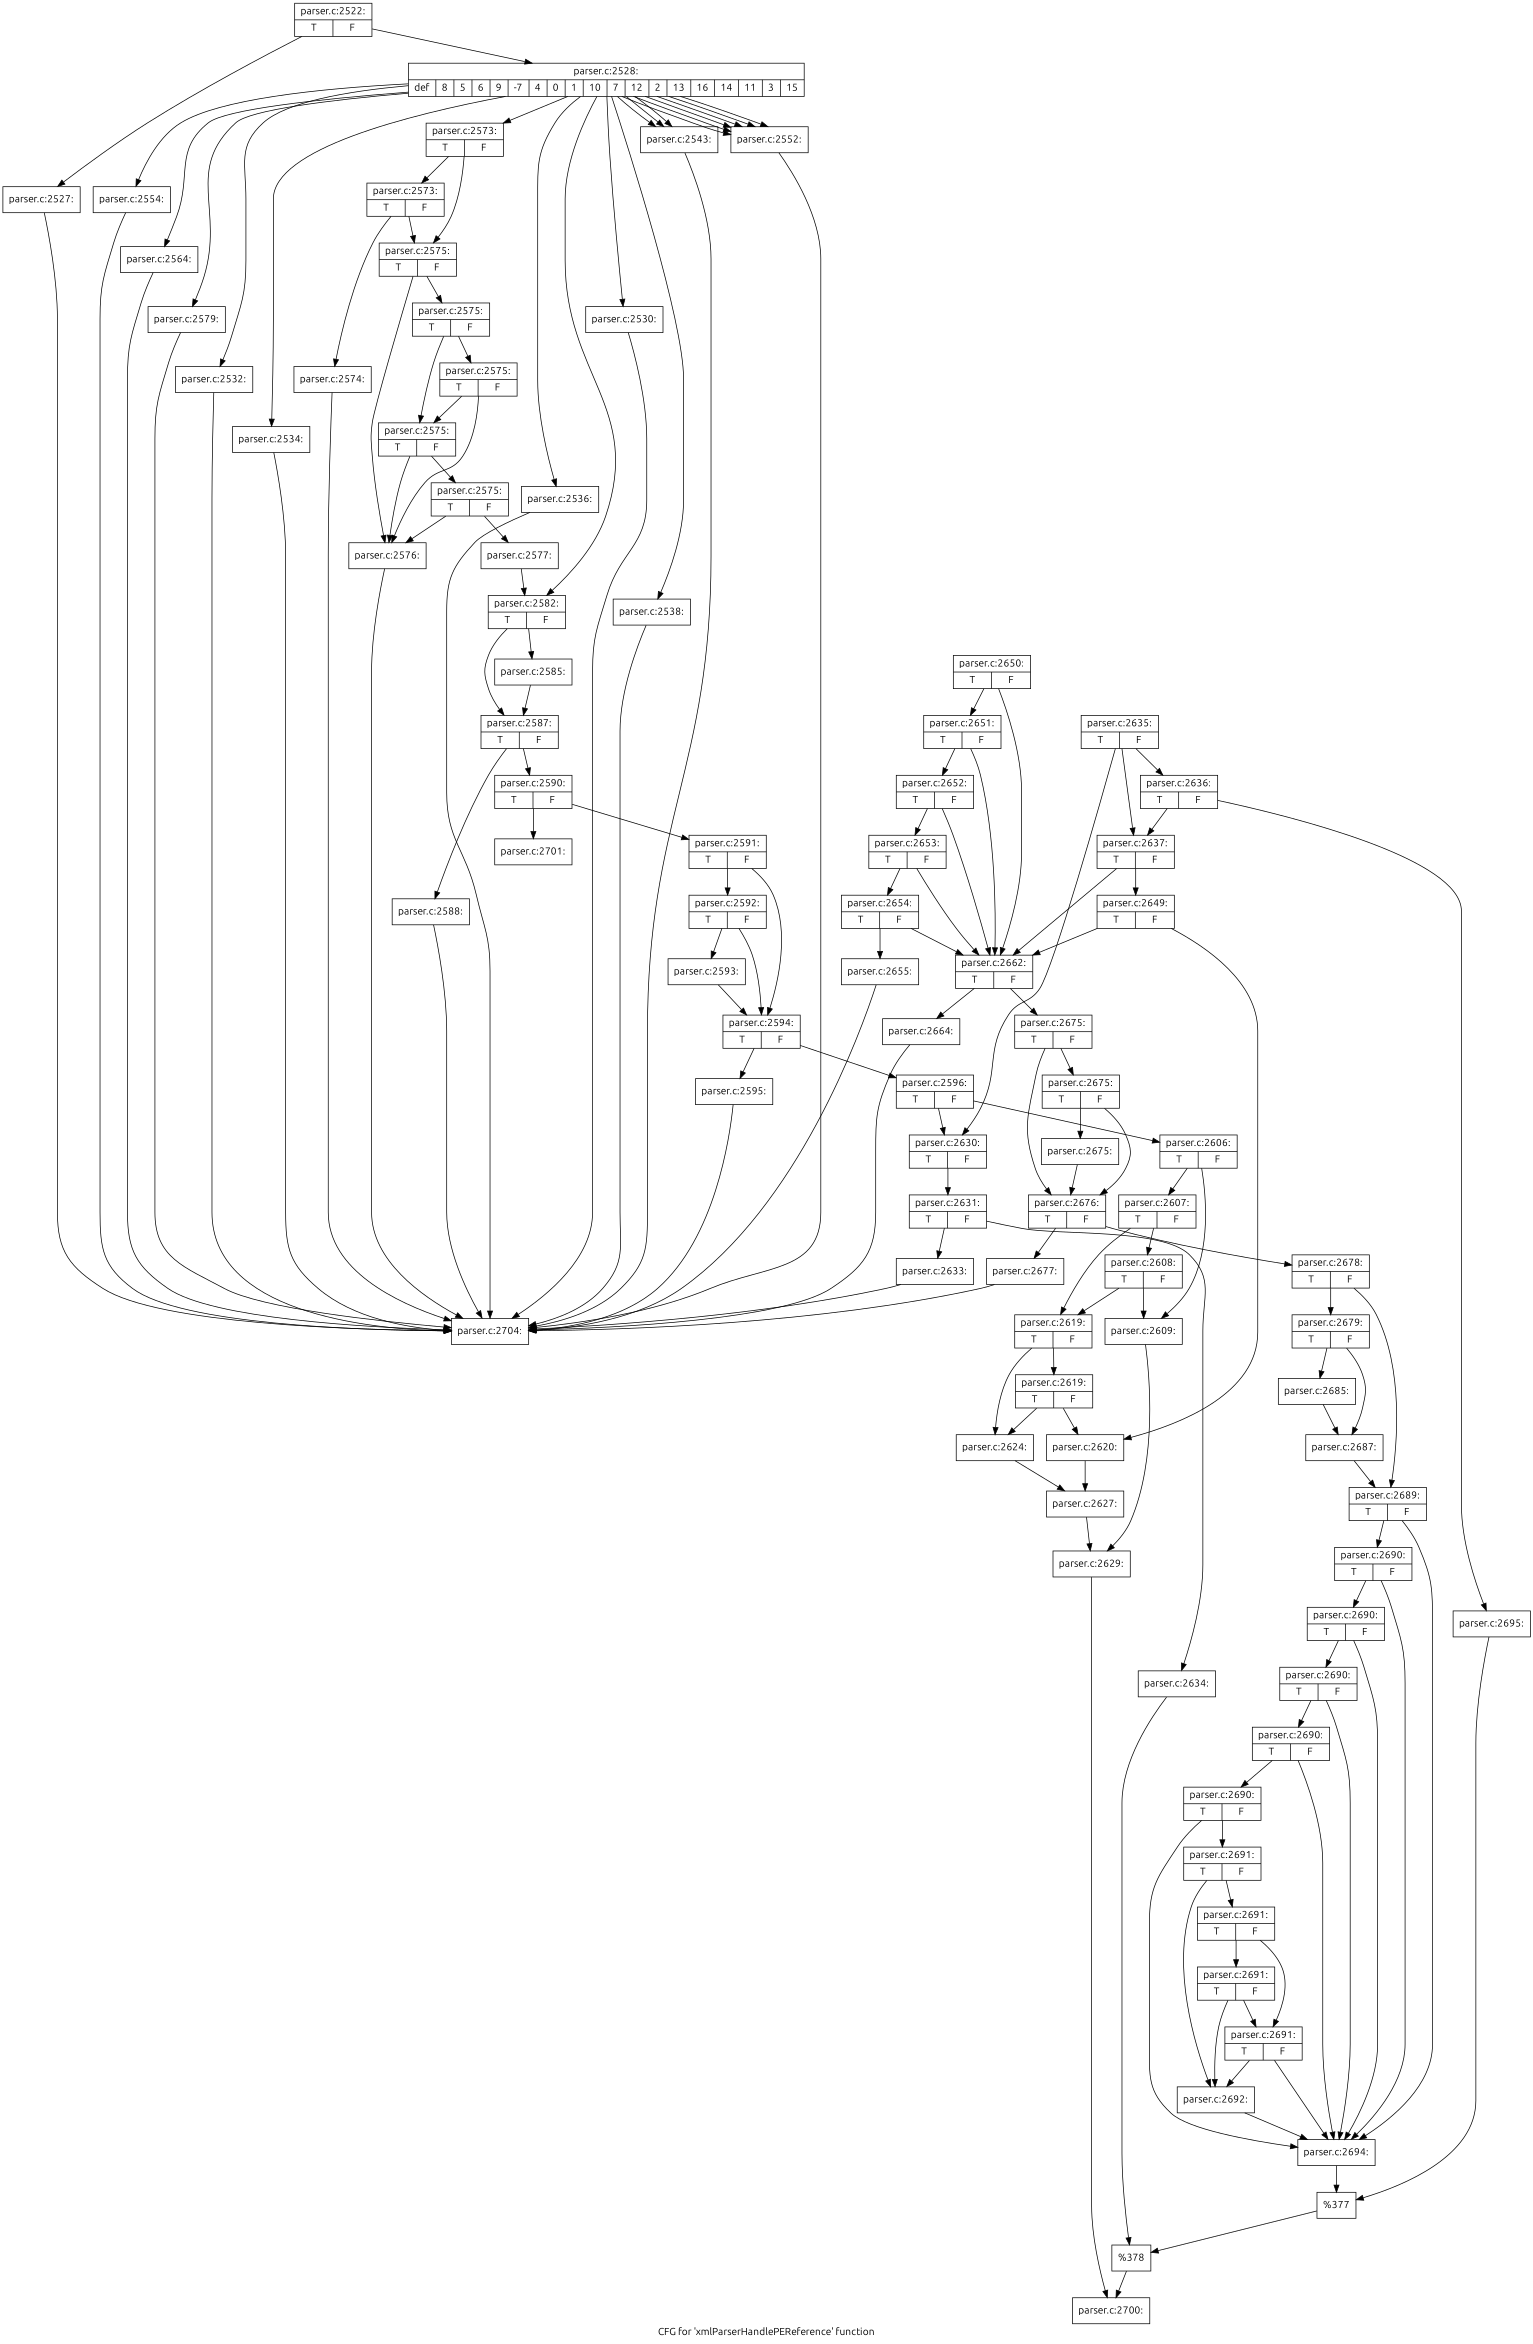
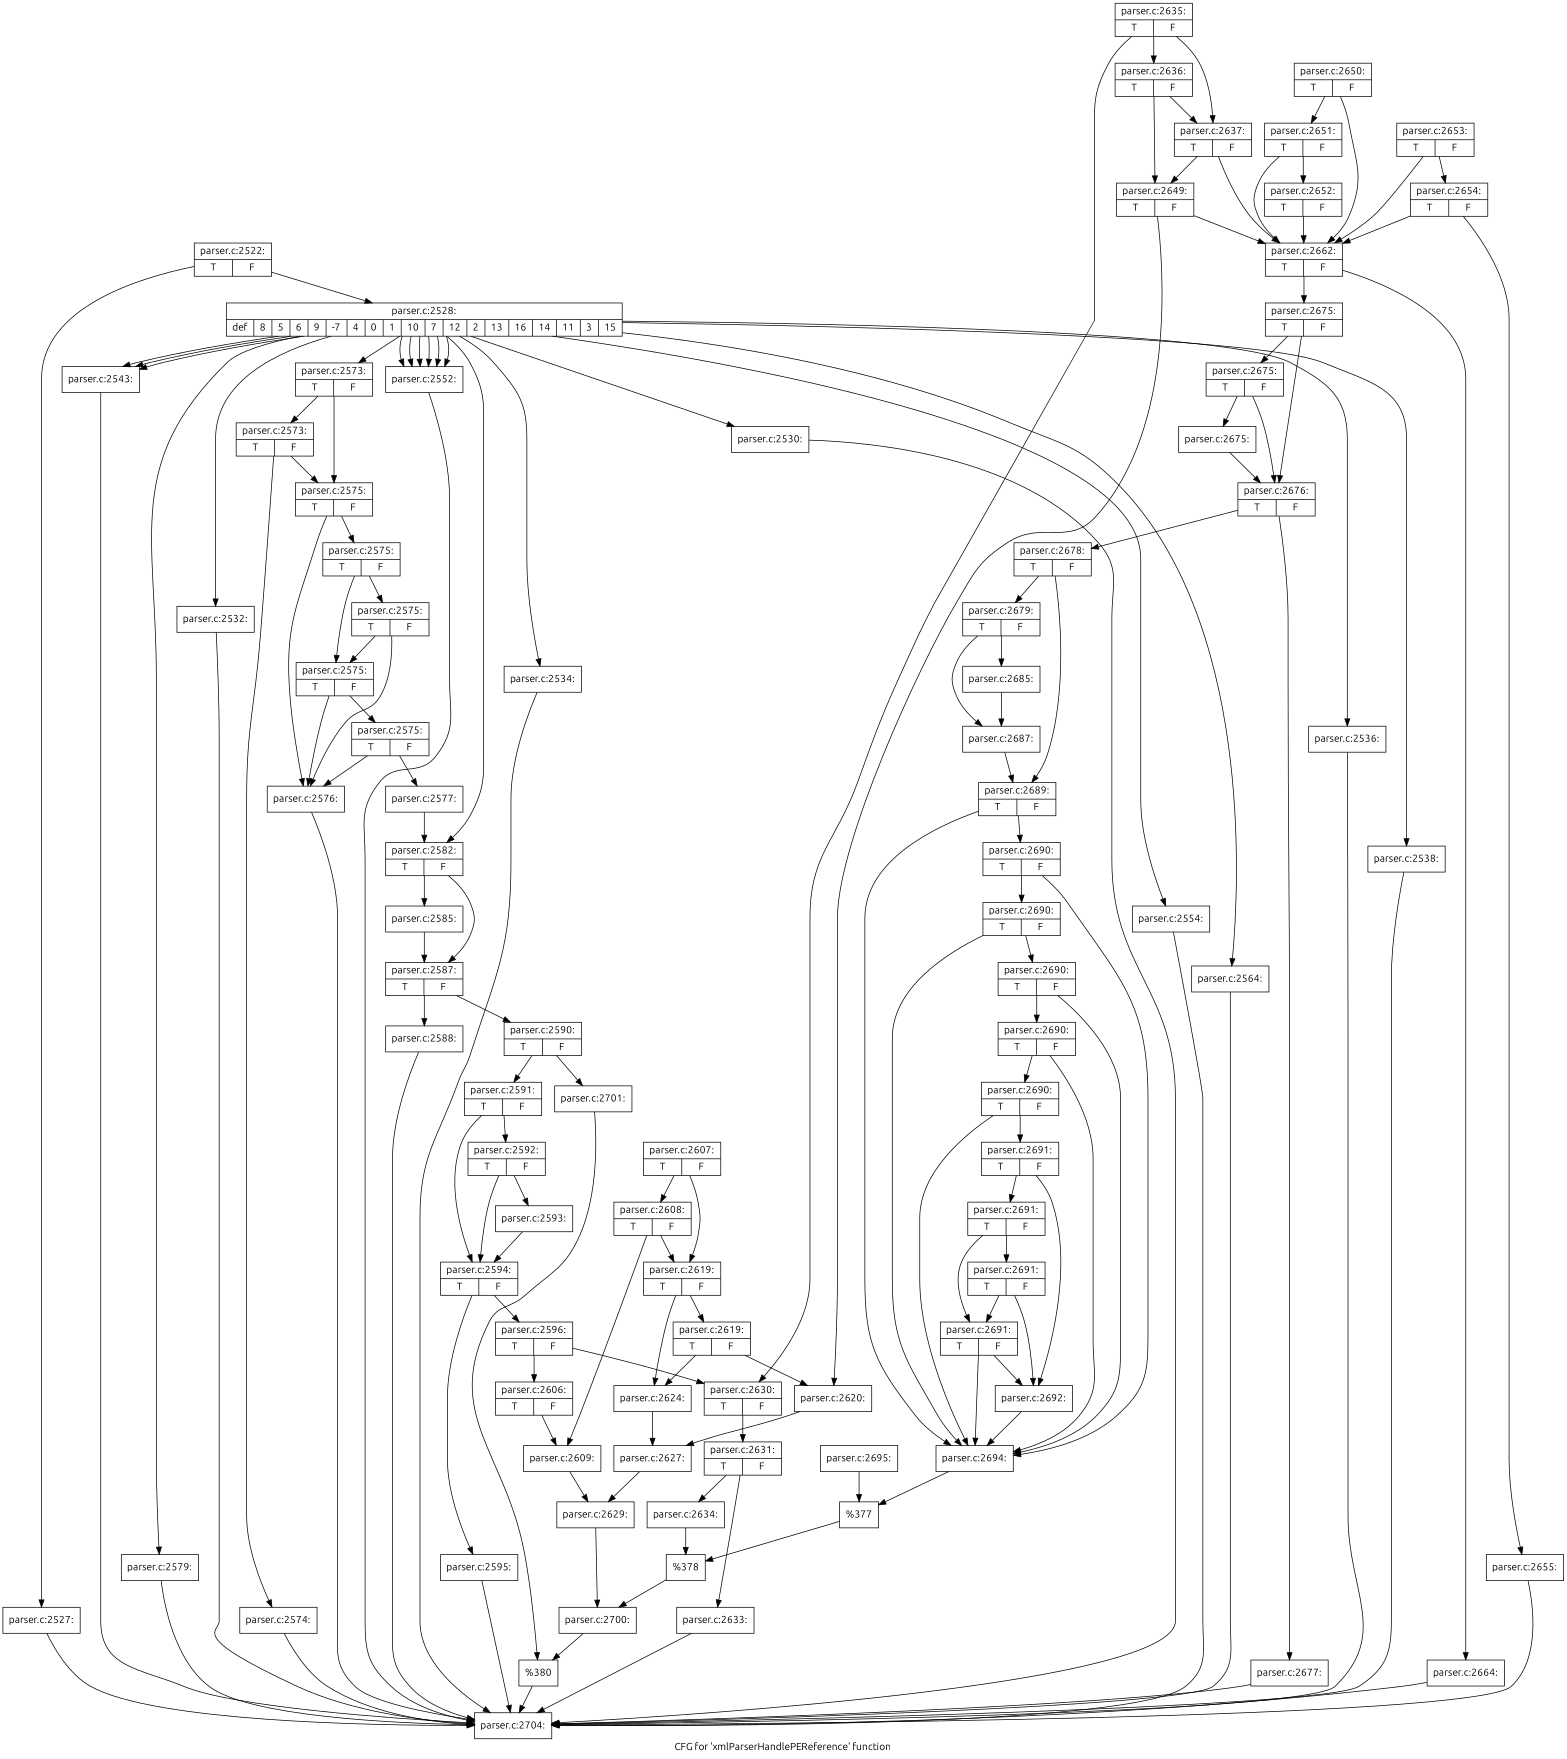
(923, 819) -> none
(1461, 1120) -> (1154, 136)
(1180, 1179) -> none
none -> (538, 1673)
